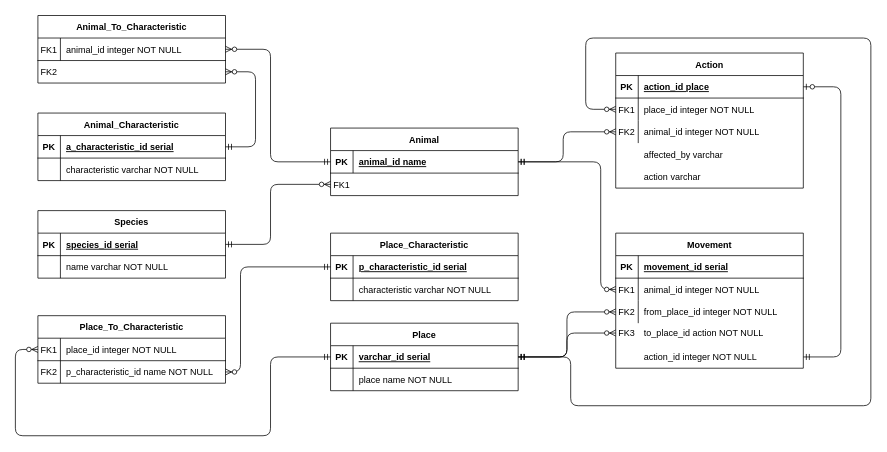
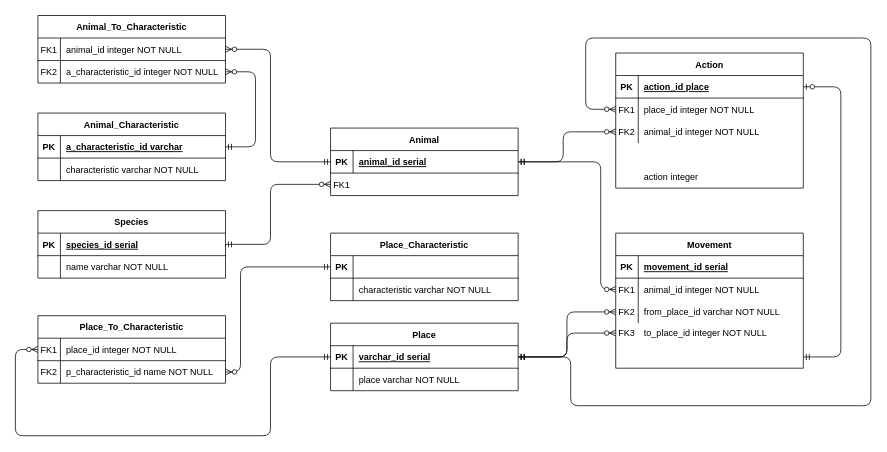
none -> (143, 72)
(125, 147) -> (129, 147)
(720, 154) -> none
(390, 162) -> (393, 162)
(676, 177) -> (675, 177)
(435, 267) -> none
(712, 312) -> (713, 312)
(705, 333) -> (707, 333)
(720, 357) -> none
(402, 380) -> (409, 380)
